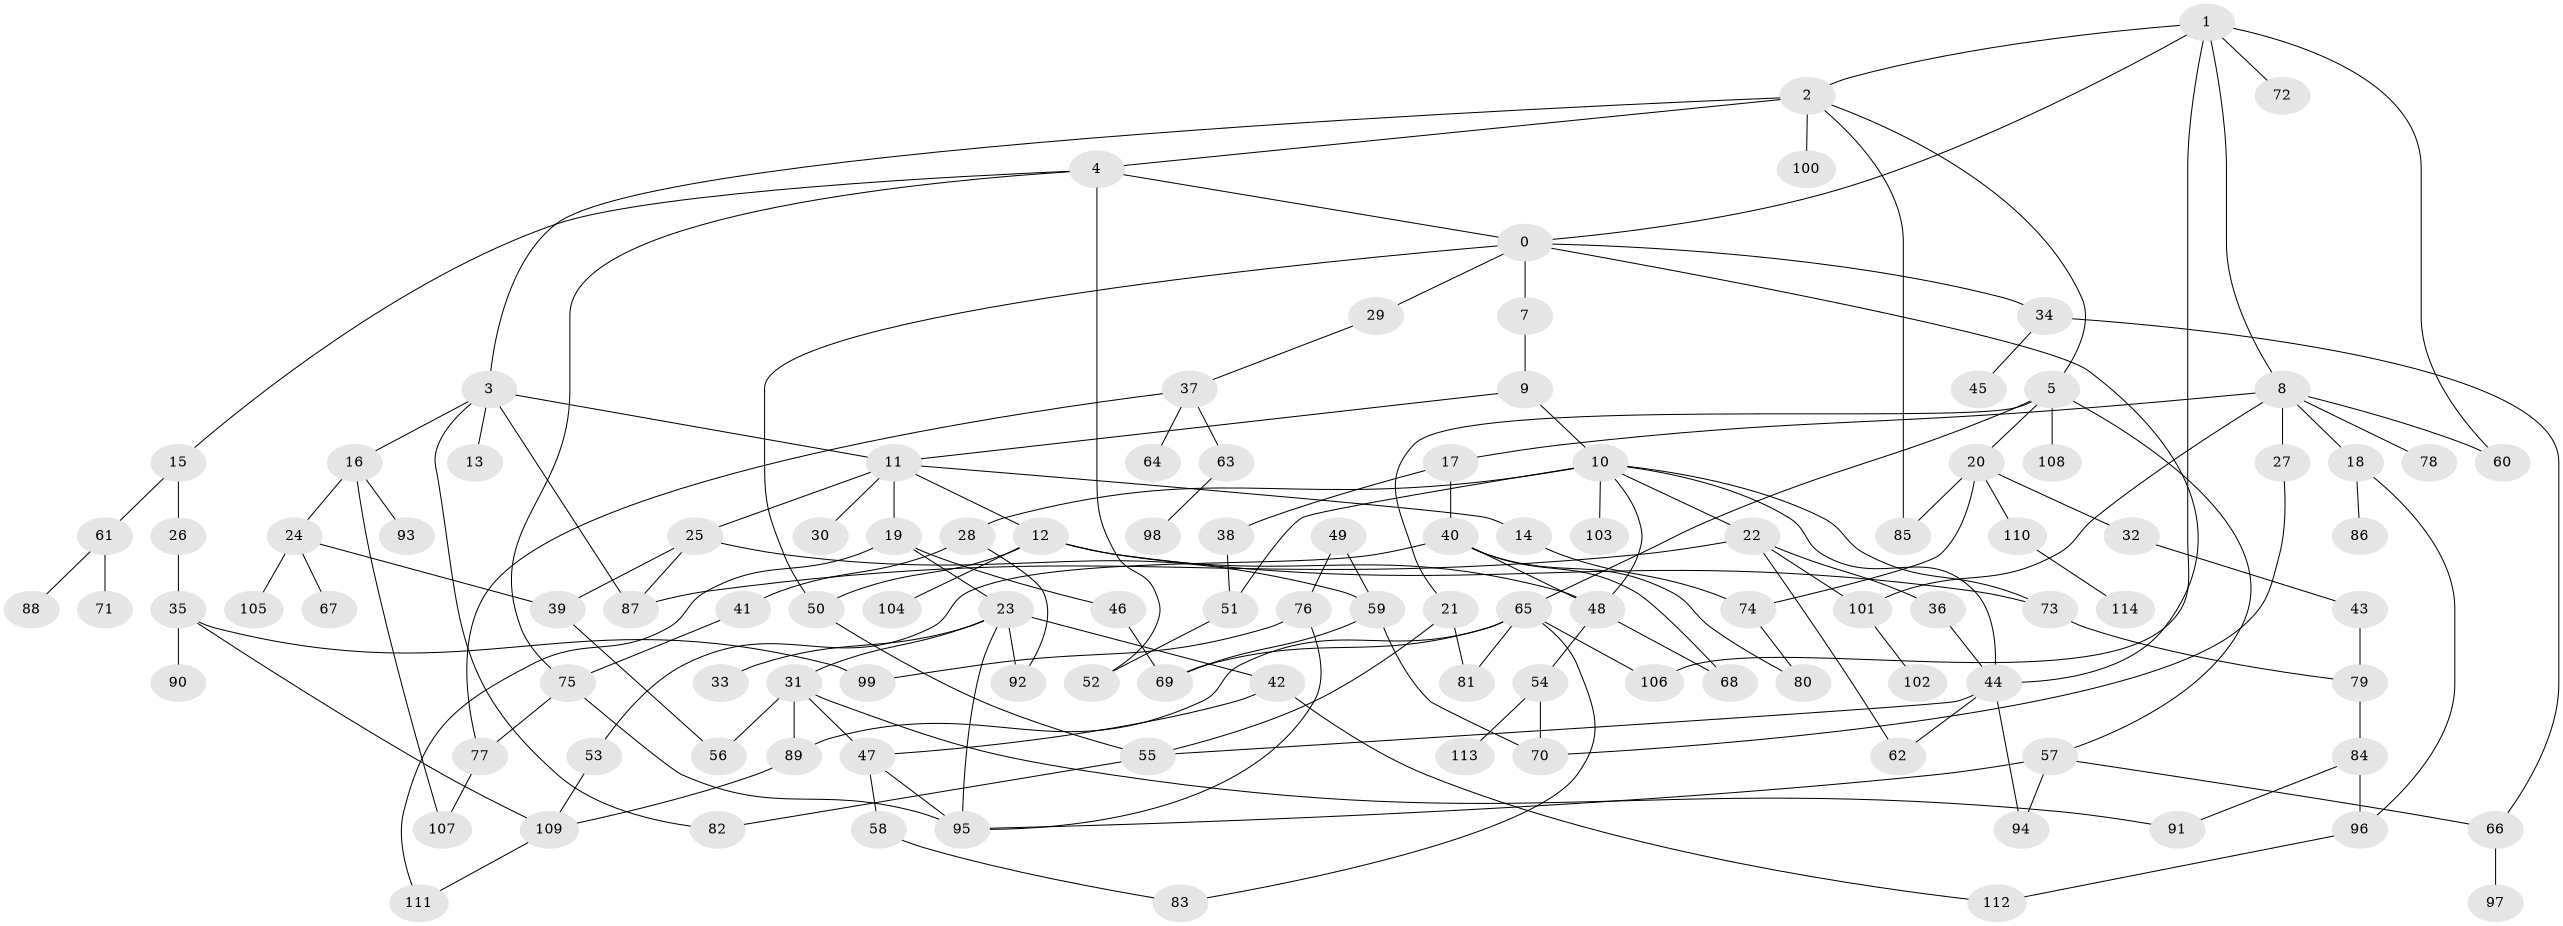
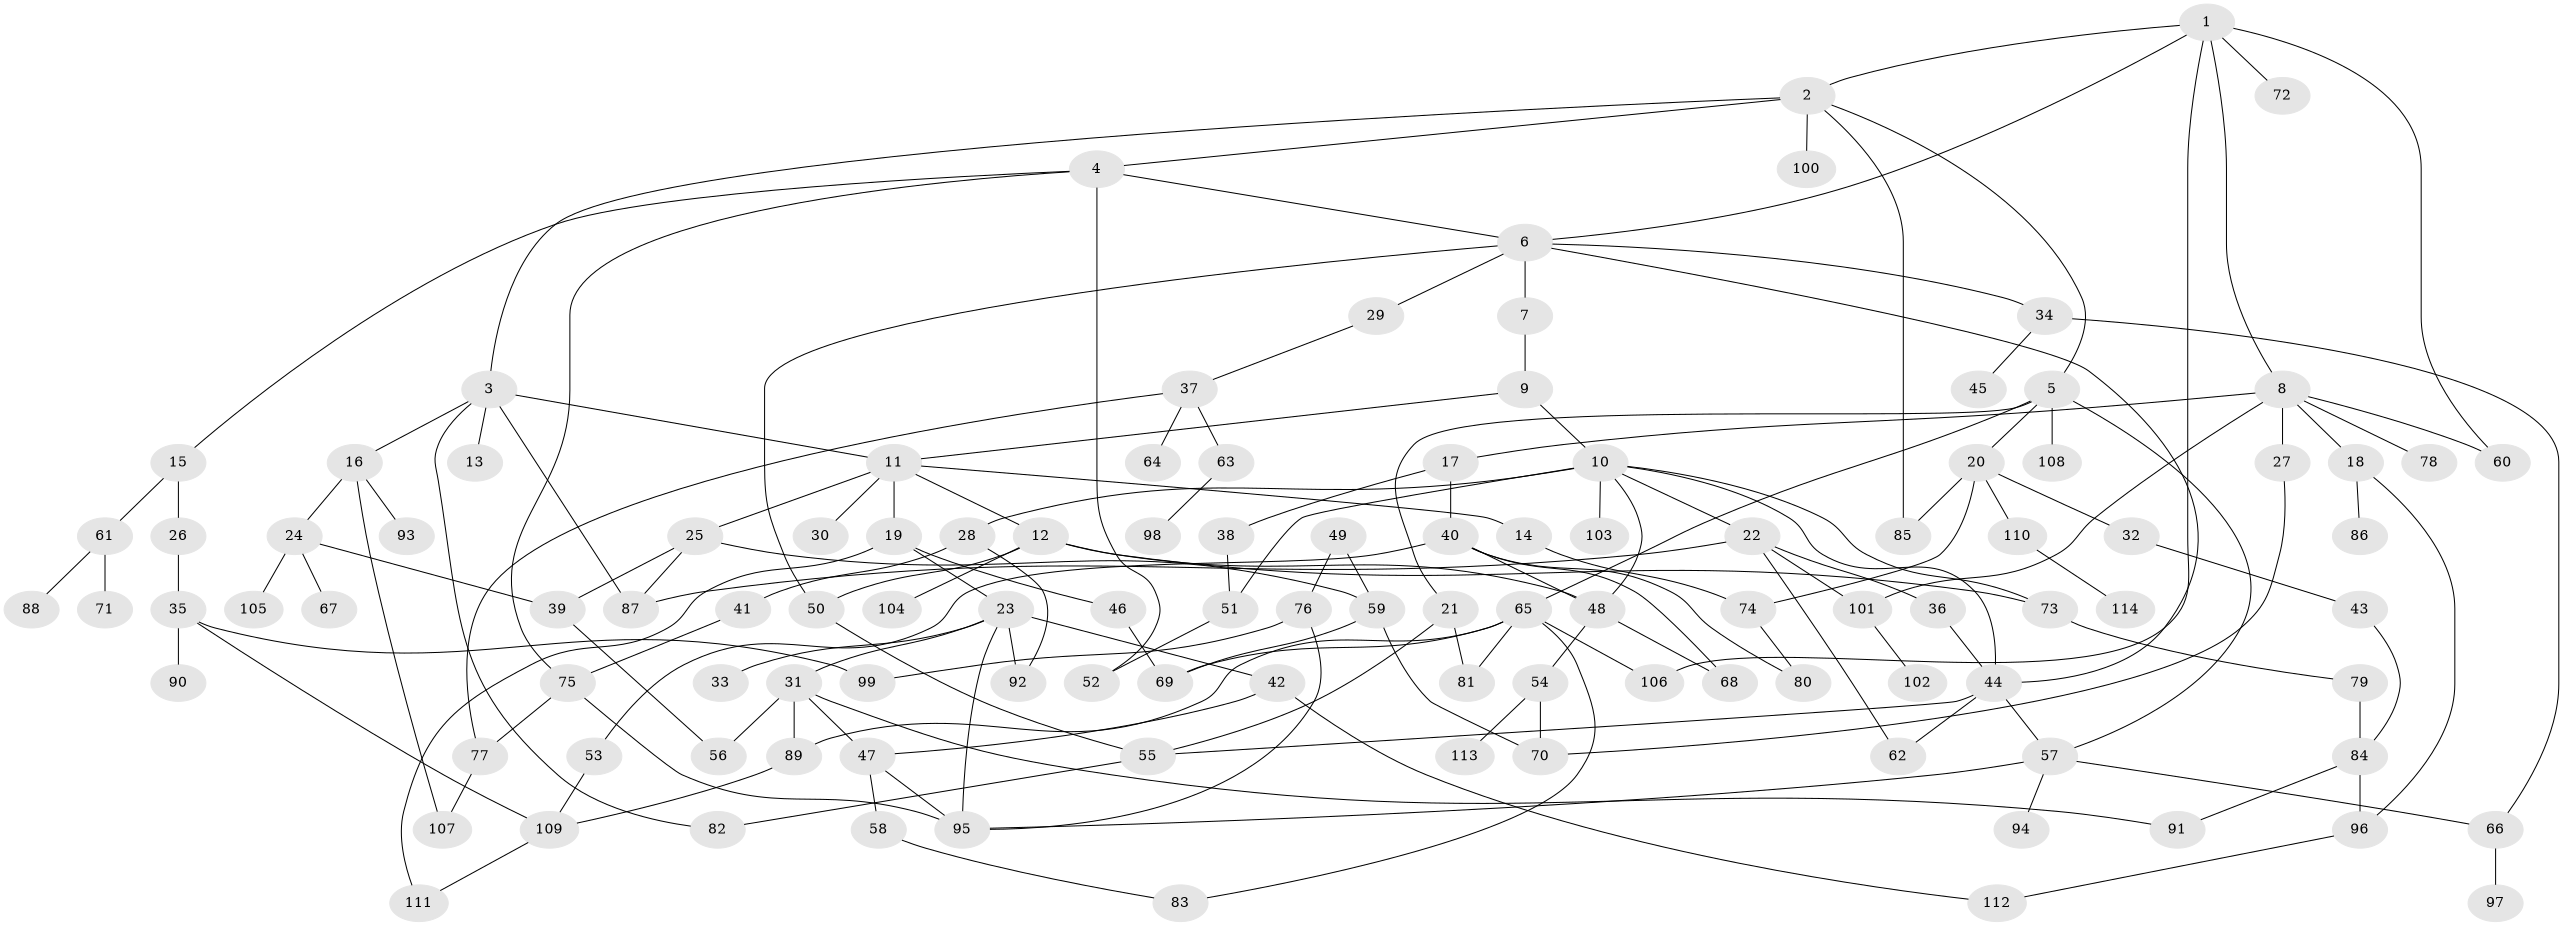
(1525, 243) -> (1525, 243)
(2360, 646) -> (2400, 683)
(2008, 756) -> (2022, 720)
